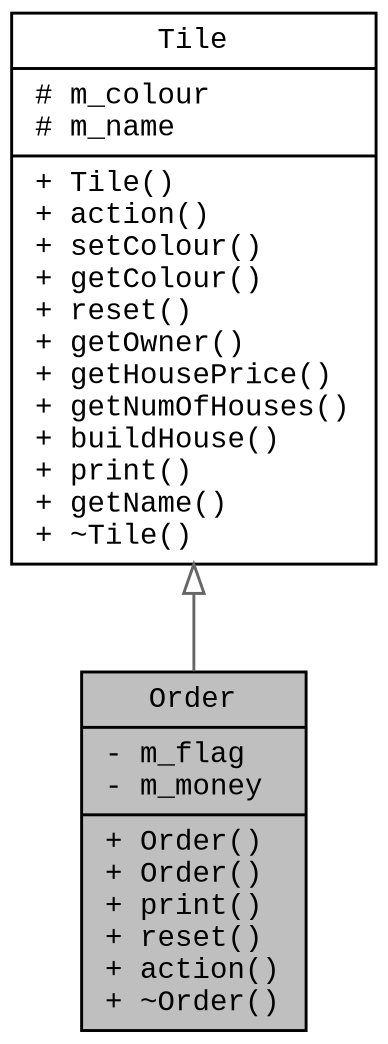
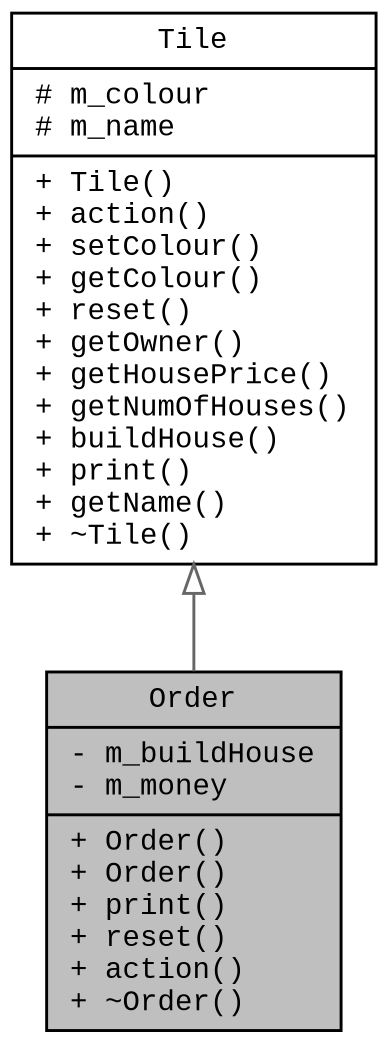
(176, 754) -> (194, 754)
